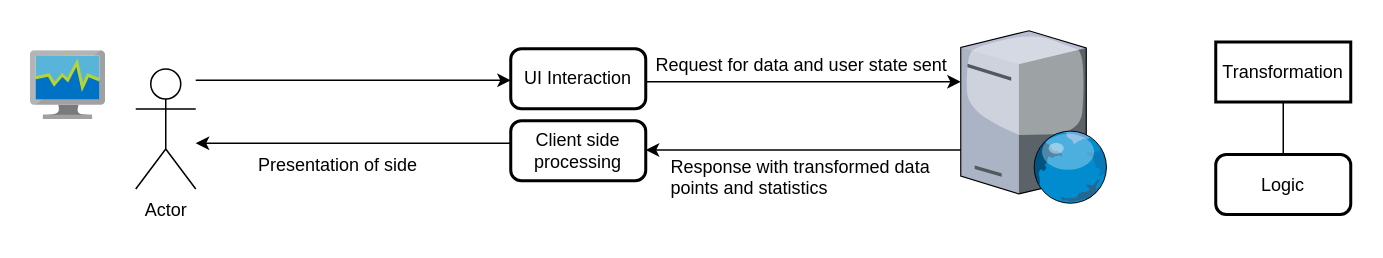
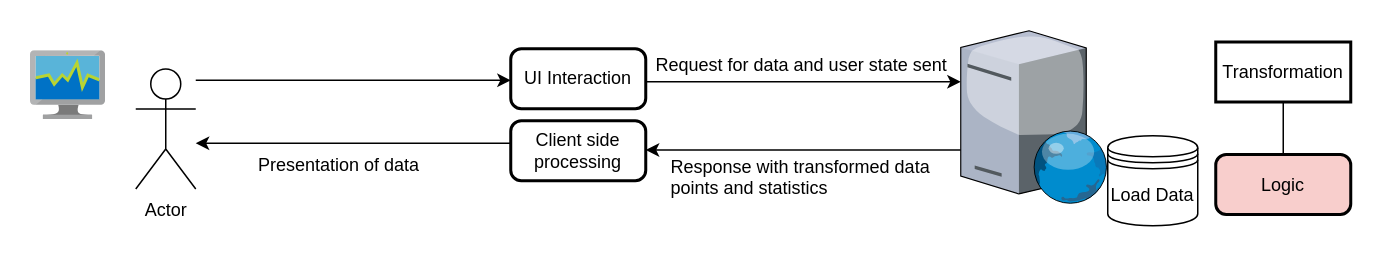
(350, 166) -> (353, 166)
none -> (1153, 181)
(1283, 185) -> (1283, 185)
